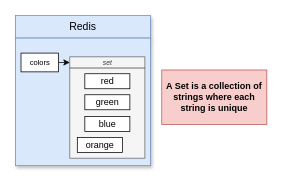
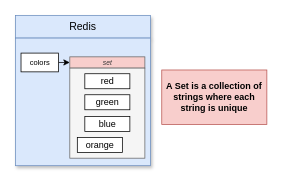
(107, 62) -> (107, 62)
